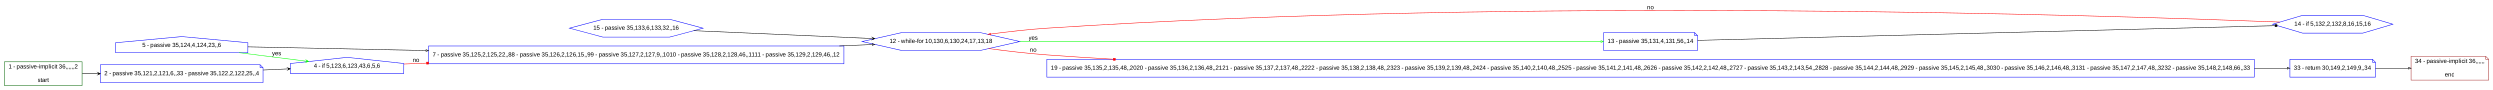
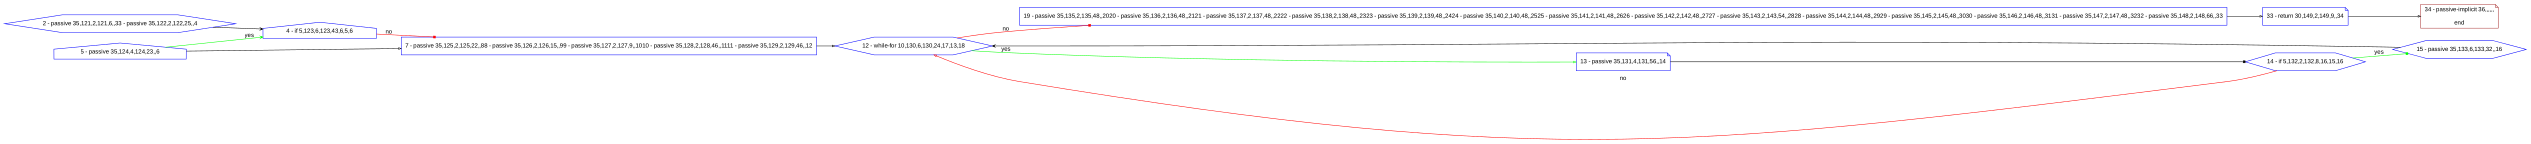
none -> (2379, 56)
(43, 74) -> none
(182, 74) -> (120, 24)
